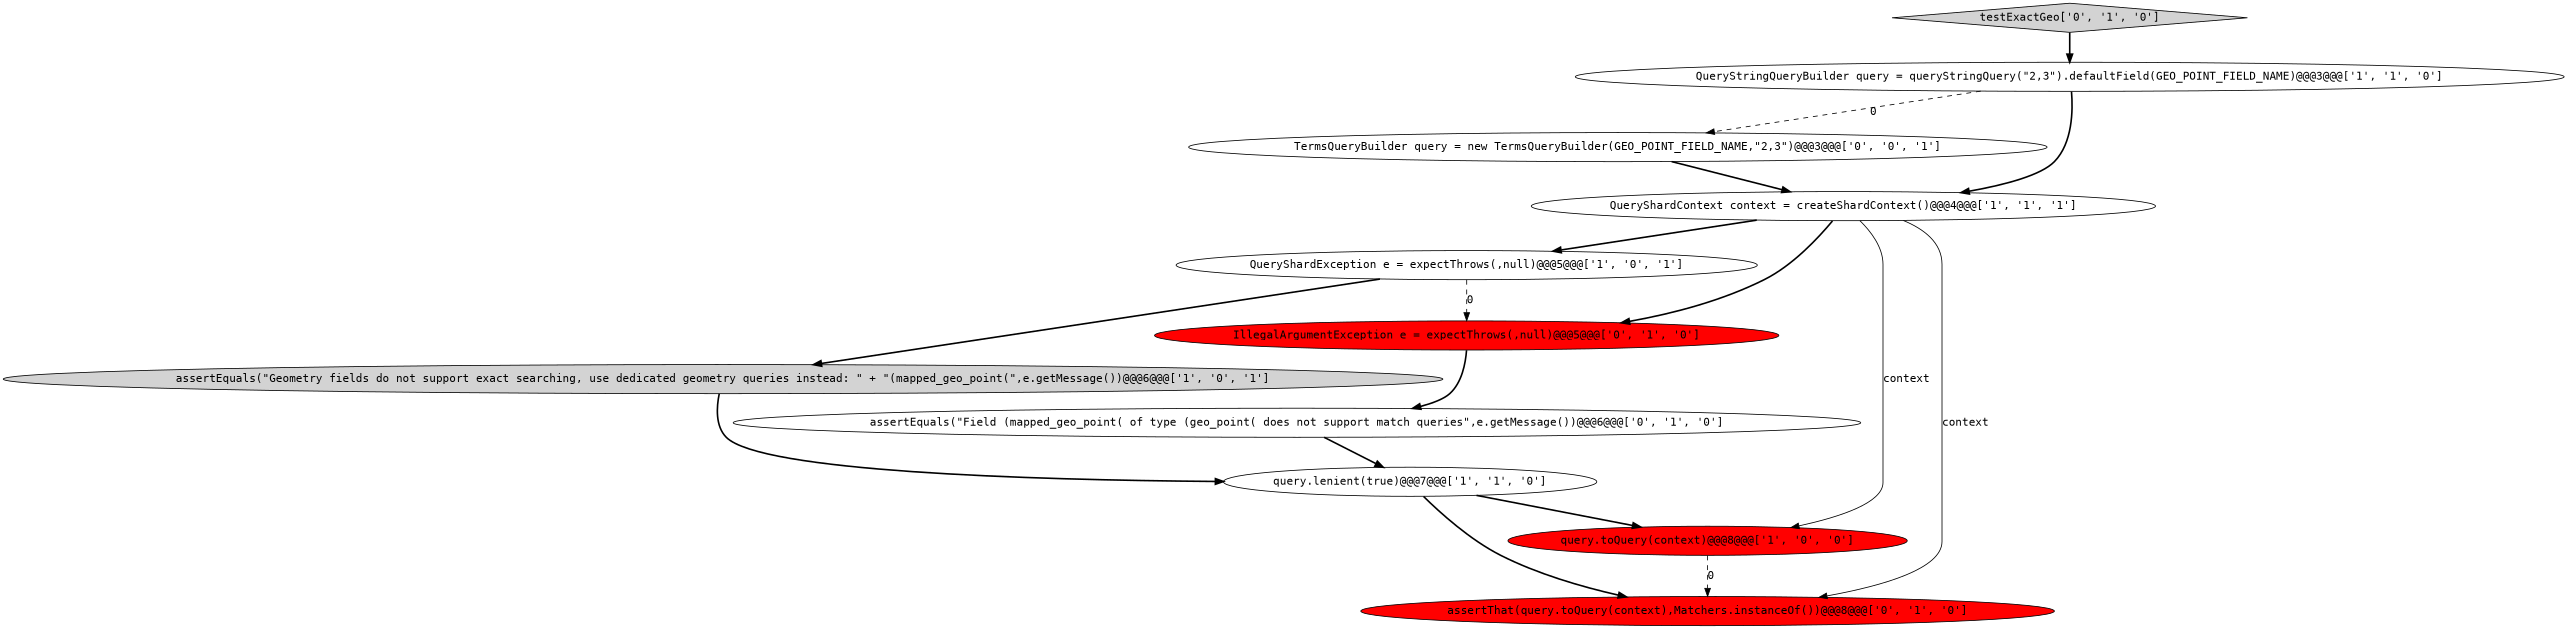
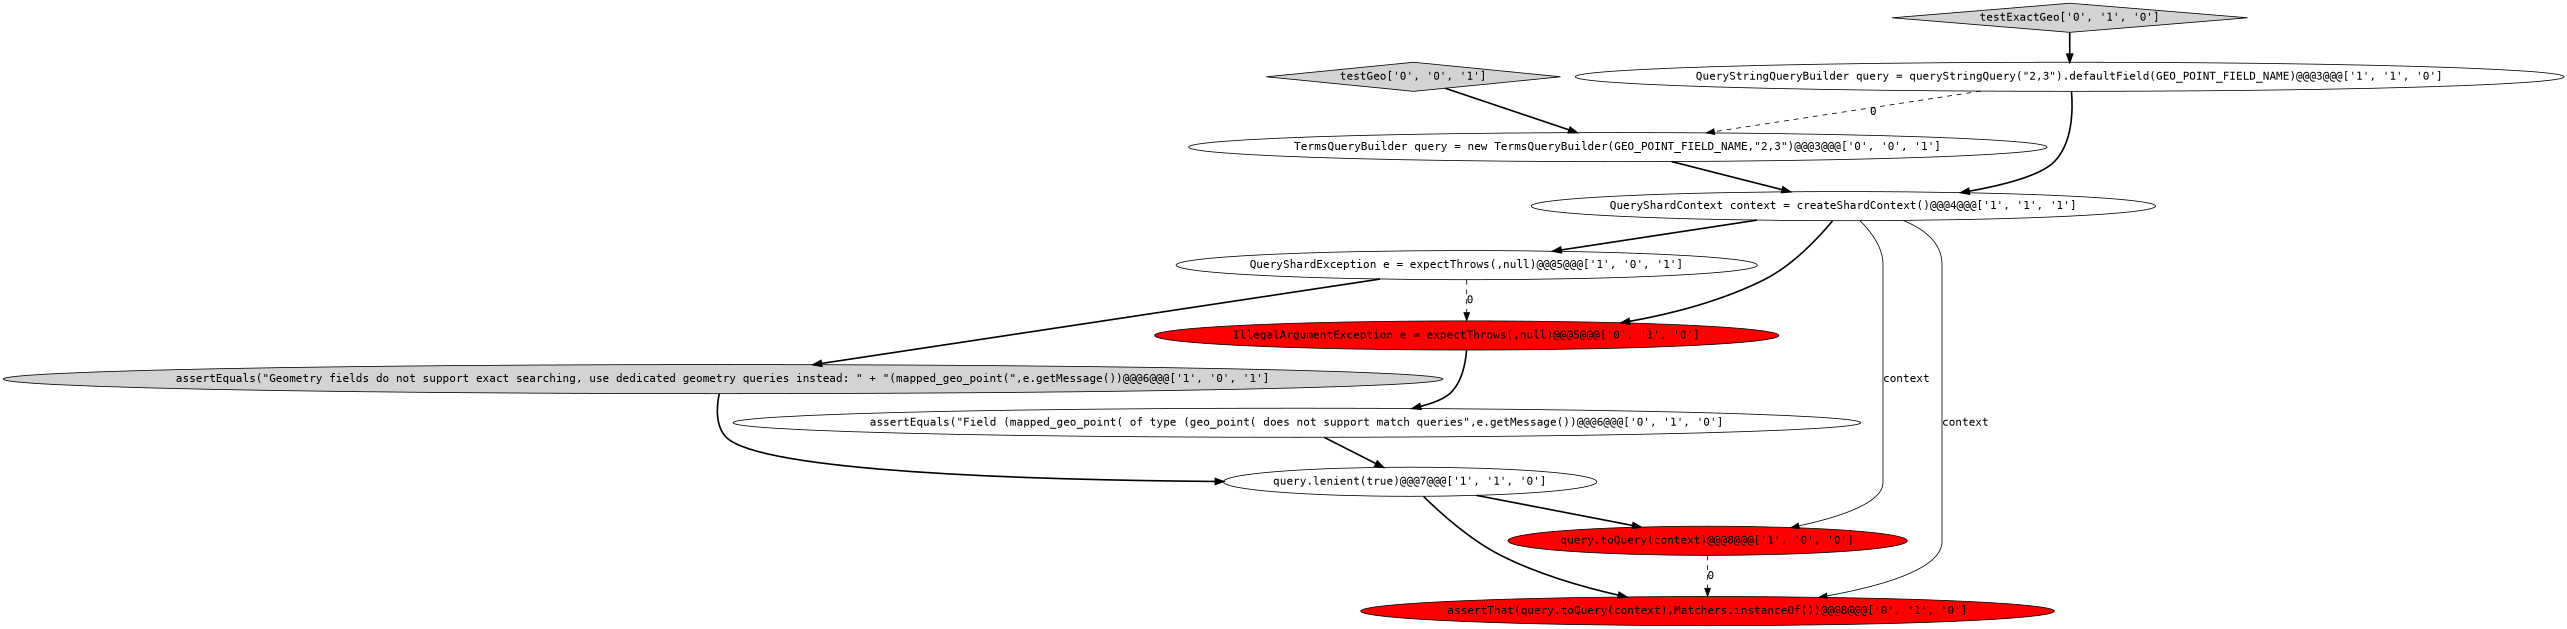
none -> (1413, 77)
